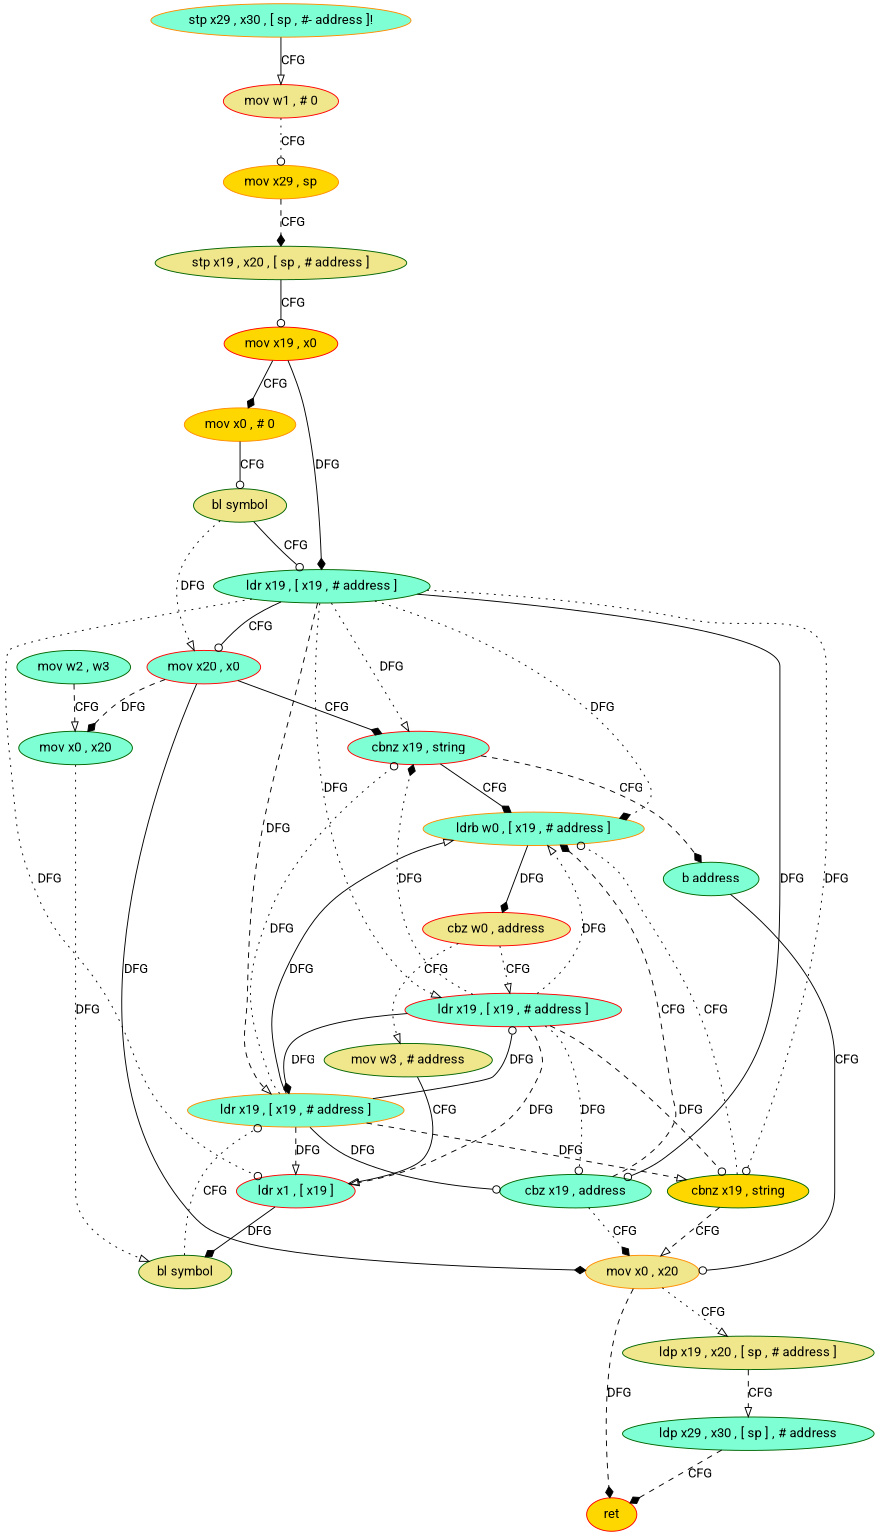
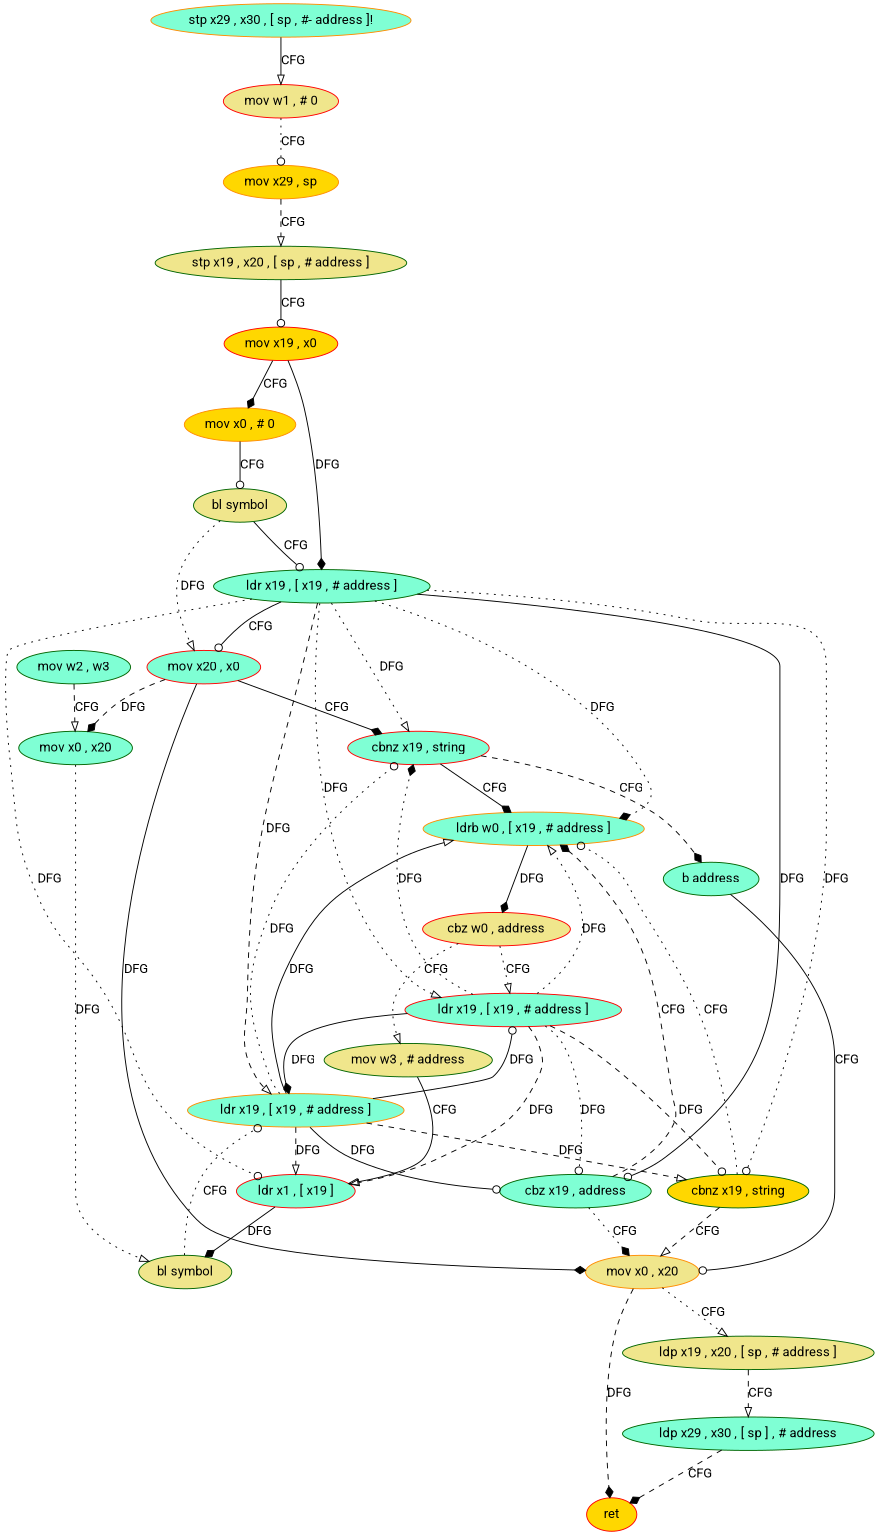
(281, 218) -> (281, 218)
